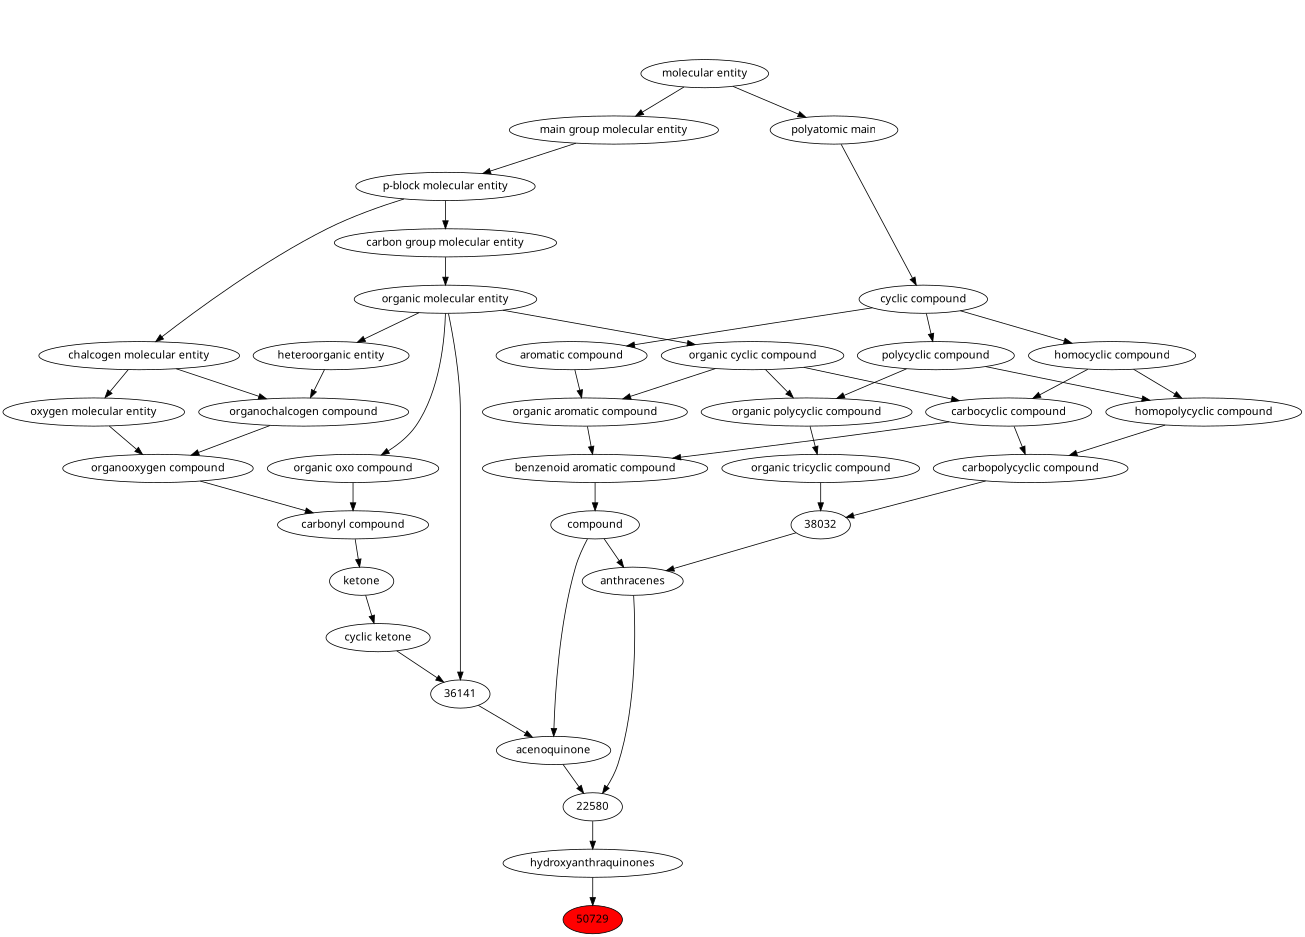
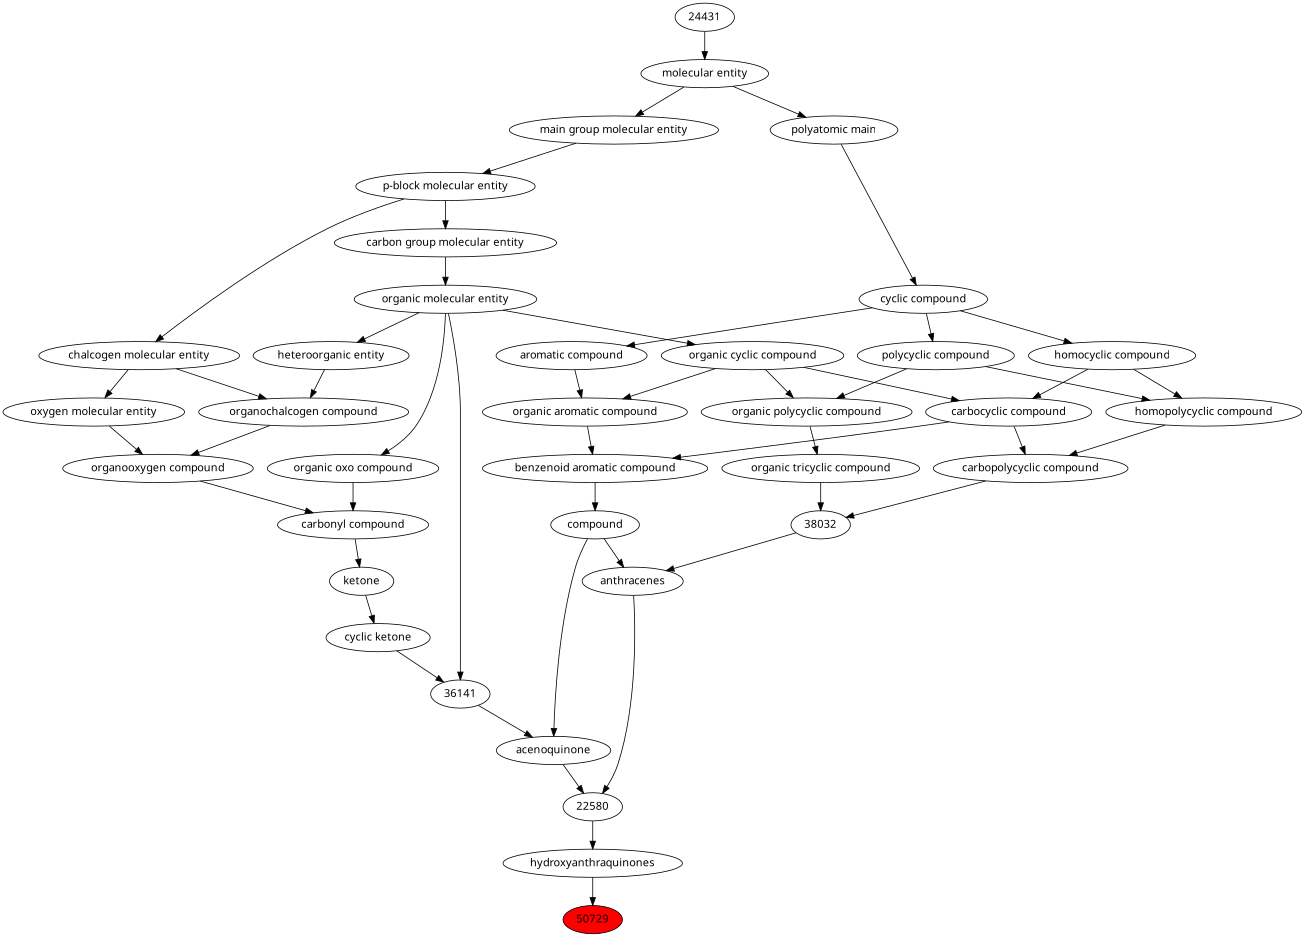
none -> (705, 17)
